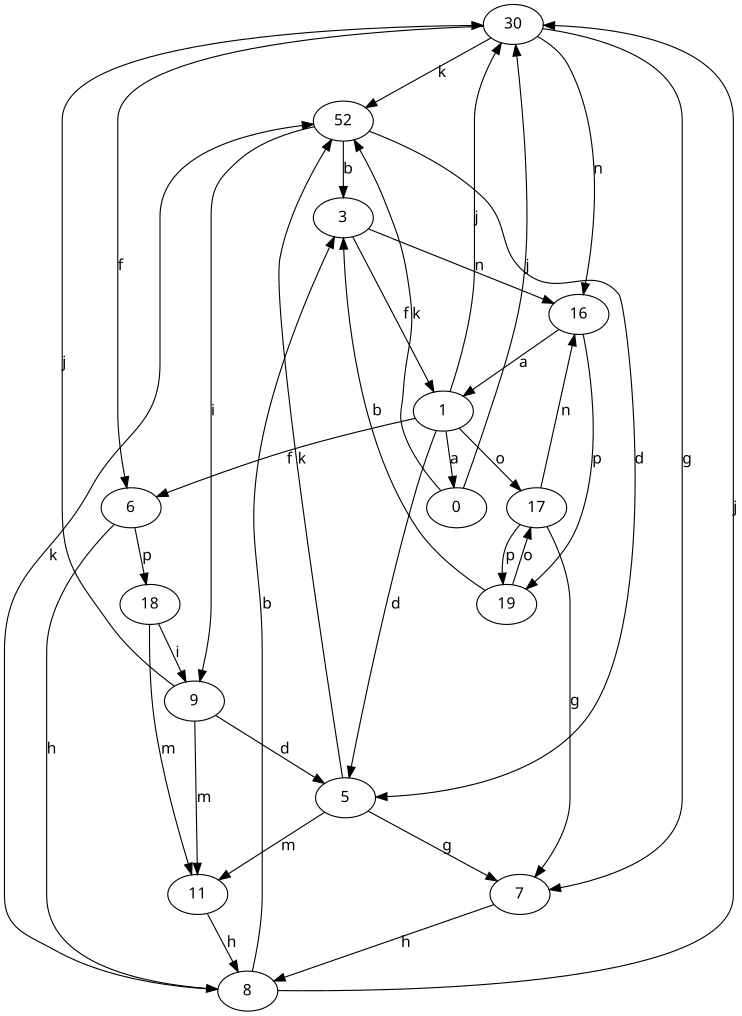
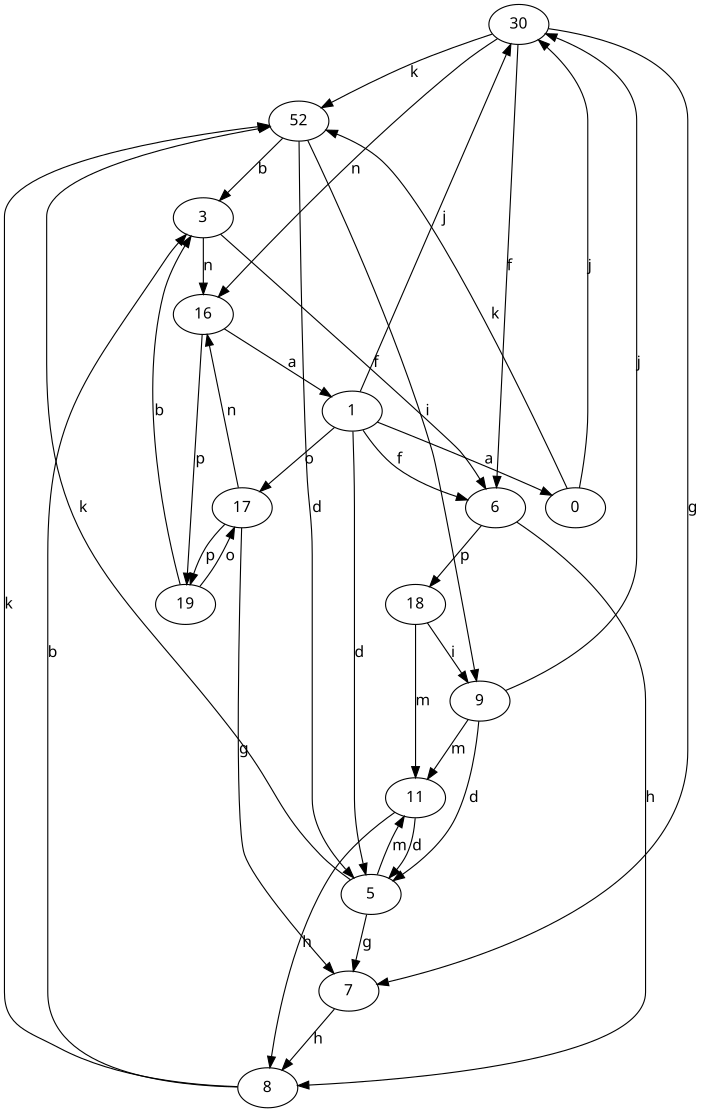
(391, 309) -> (354, 354)
(733, 639) -> none
none -> (410, 845)
